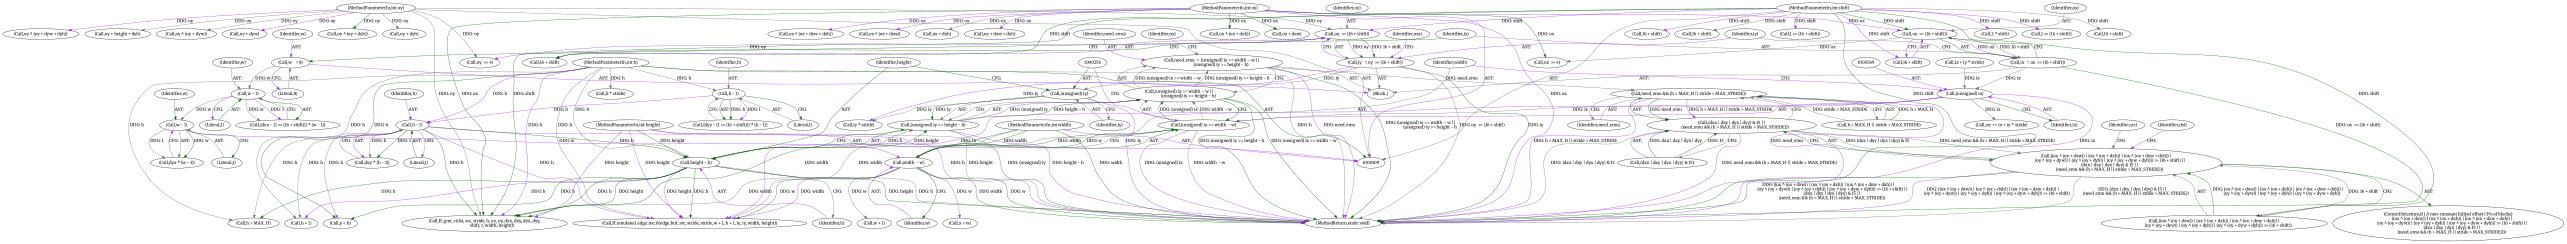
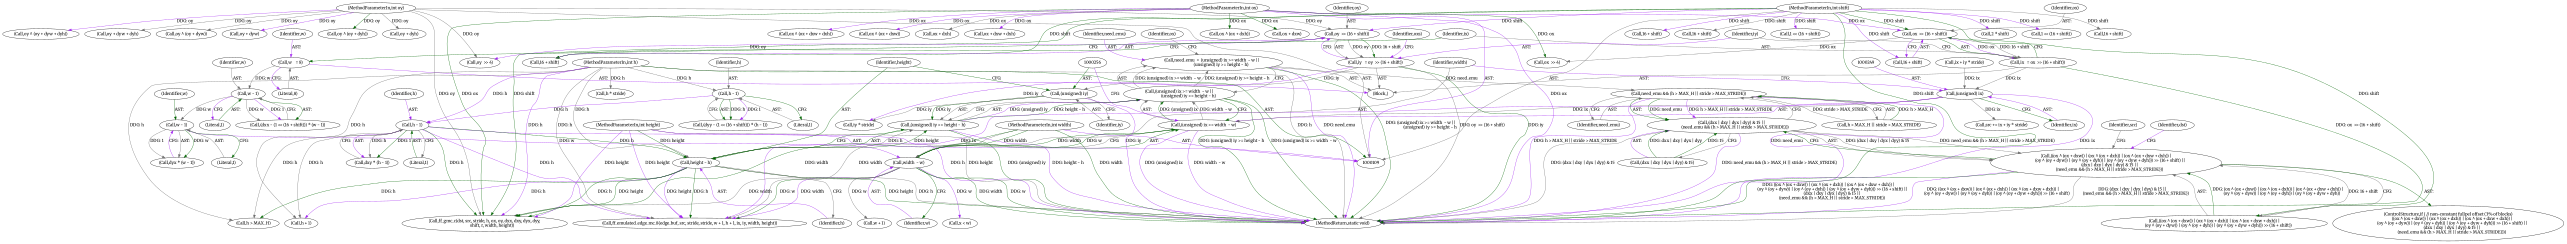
(118, 34) -> (118, 34)
(340, 223) -> none
